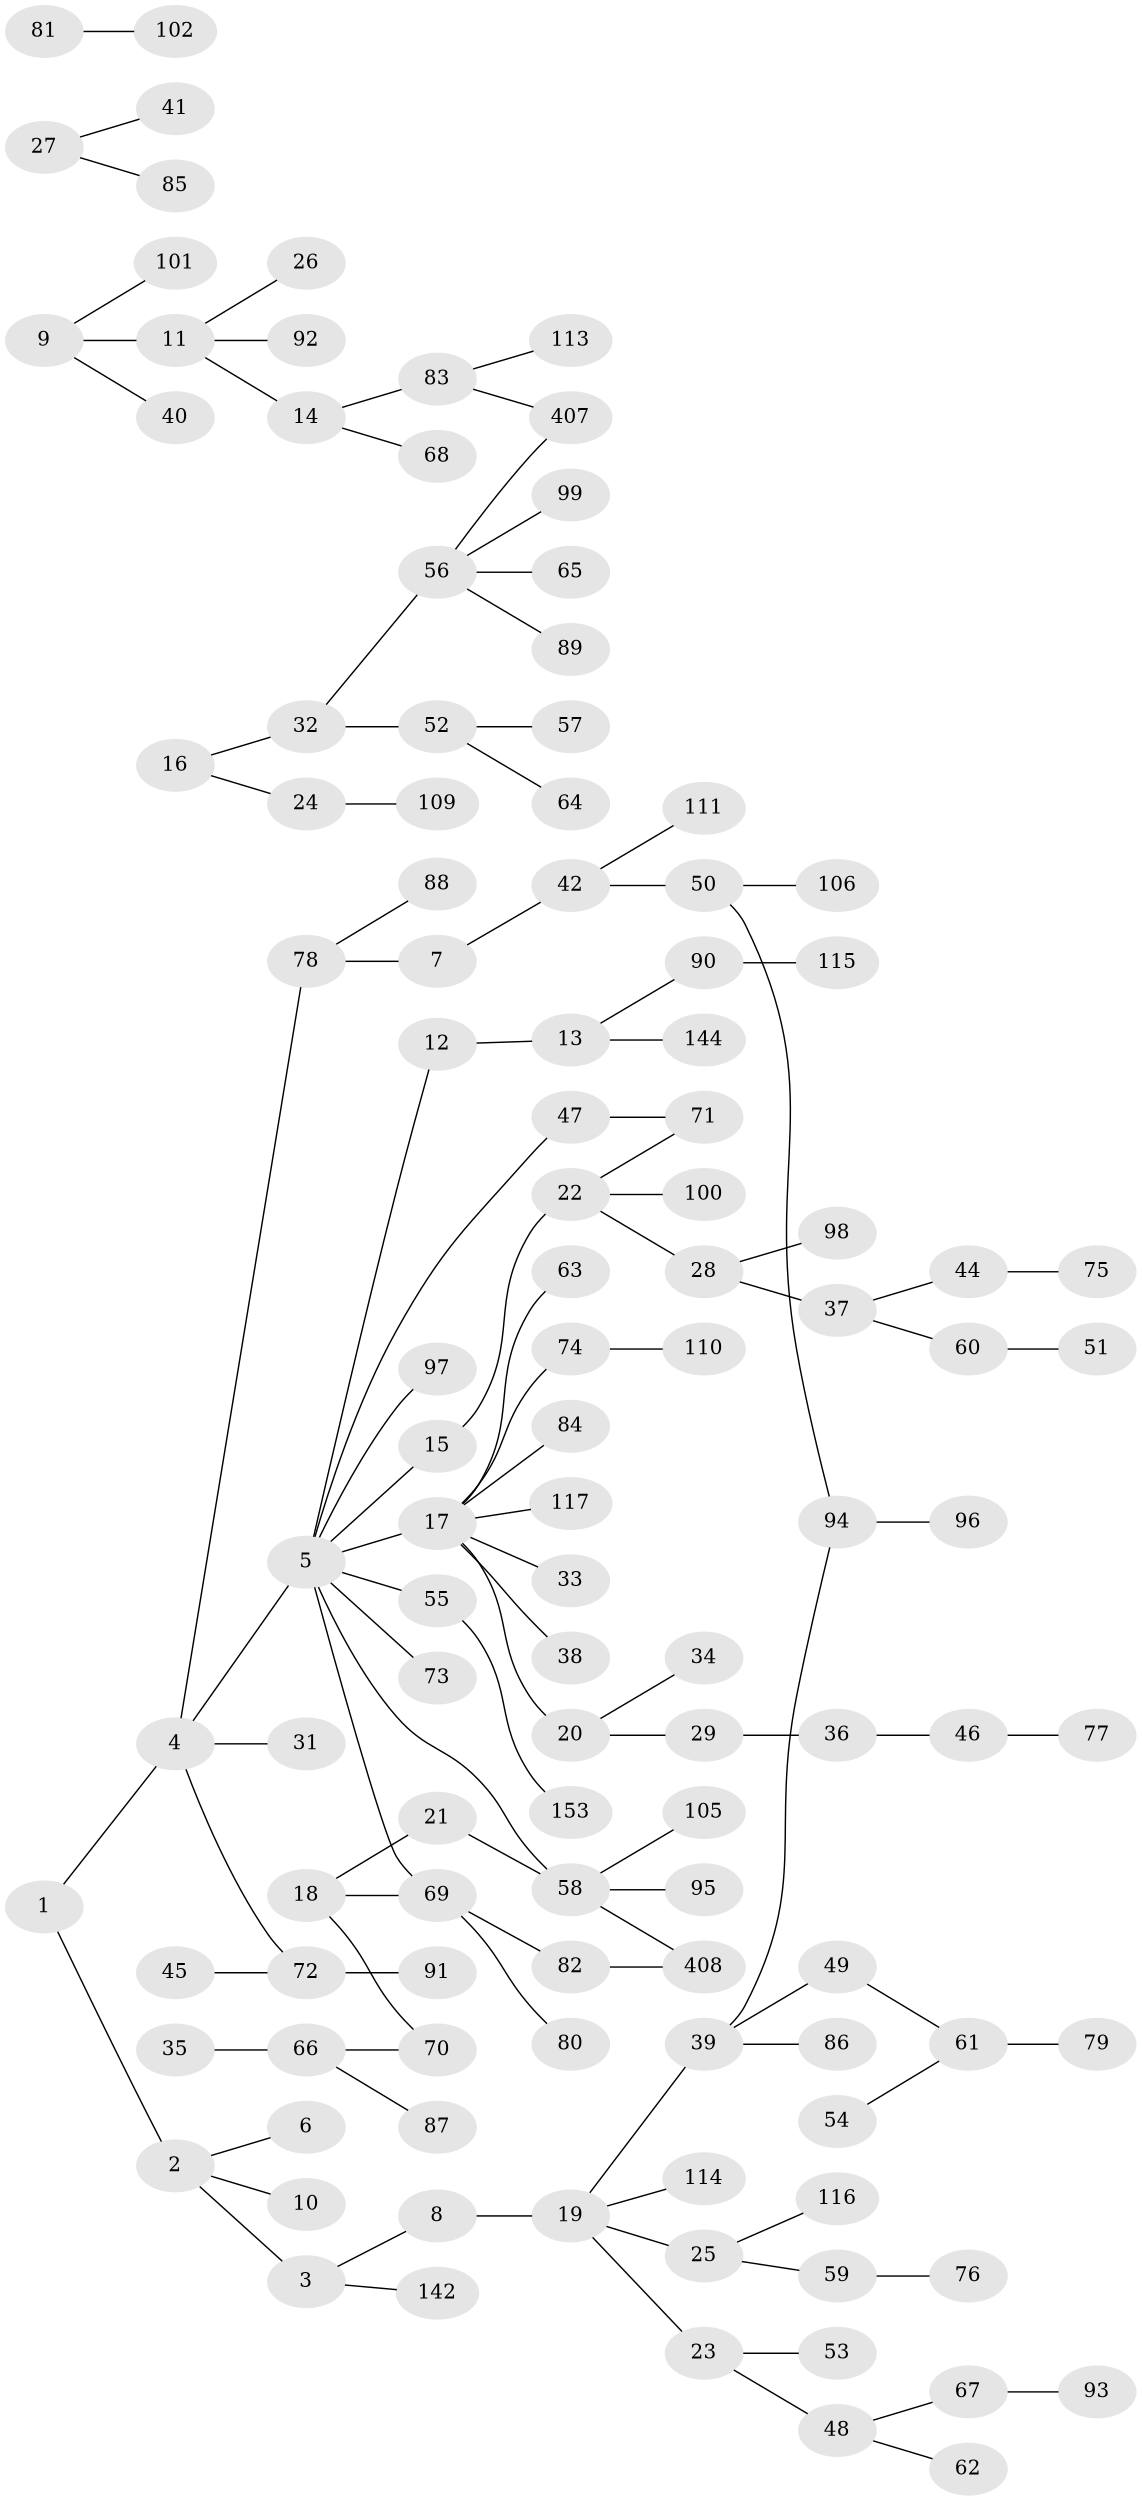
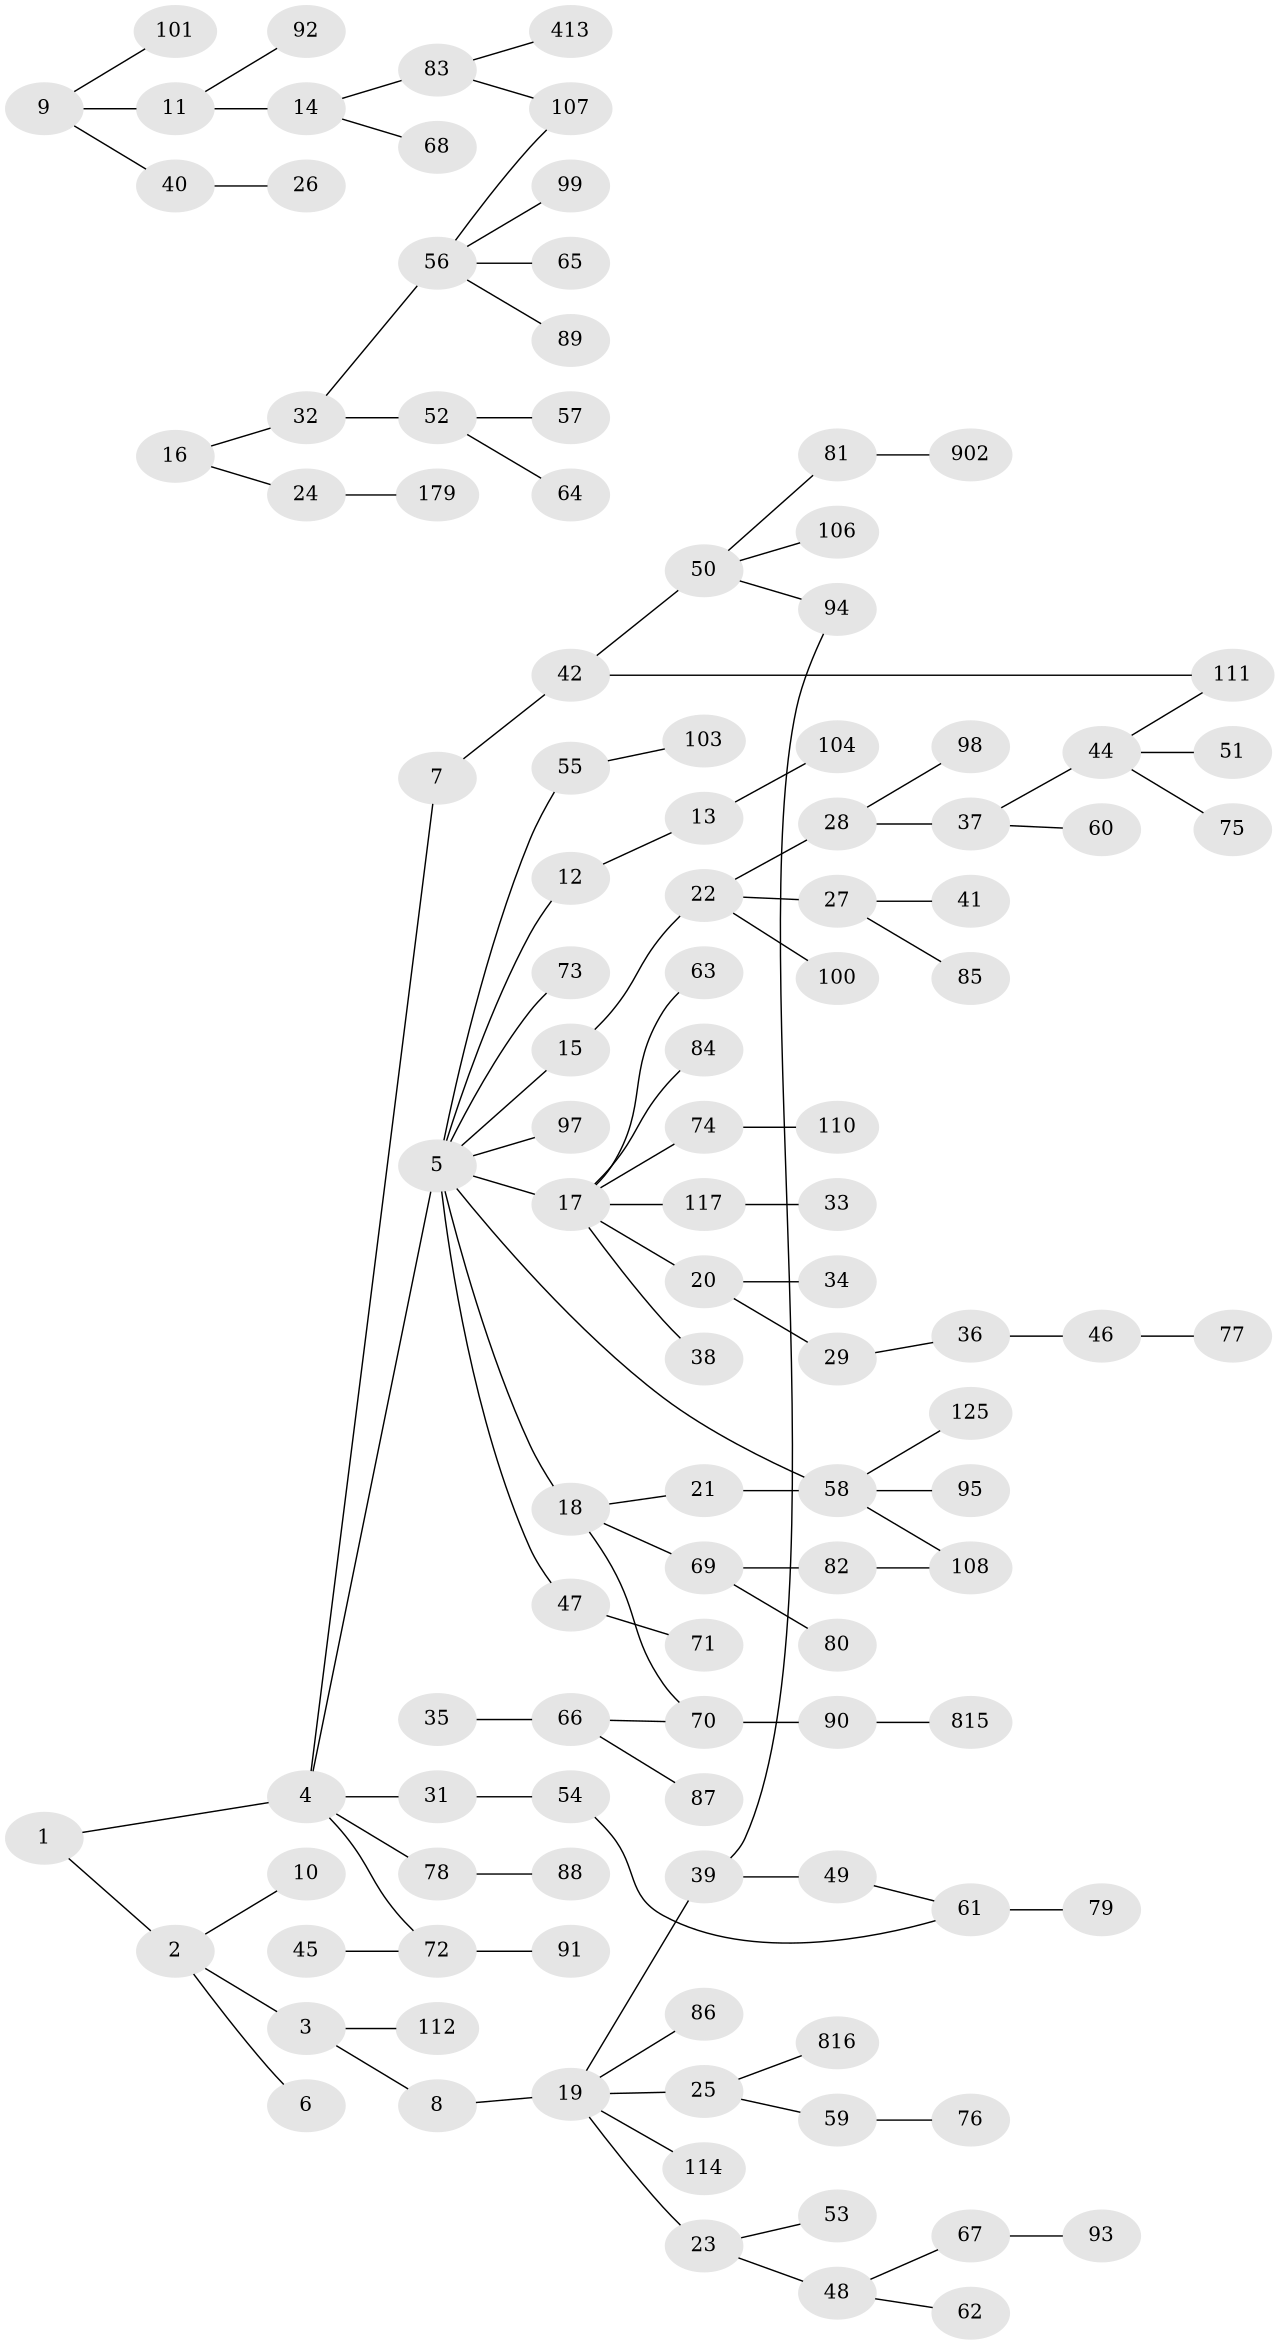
(175, 31) -> (971, 455)
(241, 302) -> (241, 186)
(571, 340) -> (571, 31)
(571, 418) -> (571, 109)
none -> (771, 513)
none -> (1167, 714)
(437, 804) -> (437, 495)
(372, 961) -> (372, 1287)
(837, 963) -> (971, 1722)
(637, 1001) -> (767, 1722)
(704, 1040) -> (837, 747)
(637, 1156) -> (771, 898)
(1033, 1349) -> (1167, 752)
(968, 1522) -> none
(504, 1552) -> (772, 1205)
(356, 1735) -> (490, 1342)
none -> (504, 1797)
(571, 1813) -> (704, 741)
(704, 1813) -> (971, 1413)
(704, 1967) -> (971, 1568)
(771, 2044) -> (637, 2054)
(837, 2199) -> (837, 2043)
(437, 2293) -> (437, 2029)
